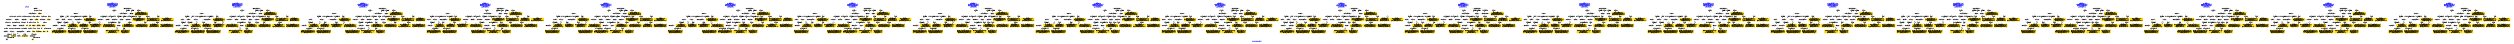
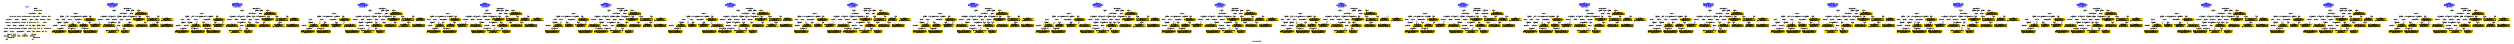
(39, 32) -> (38, 32)
(7, 40) -> (7, 40)
